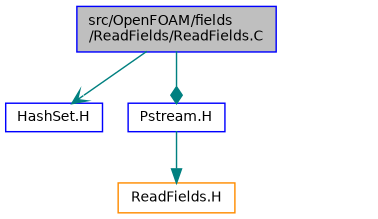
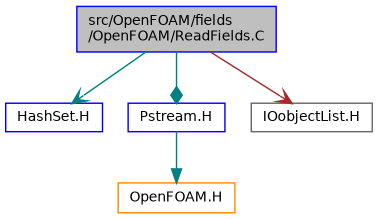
(177, 29) -> (177, 29)
none -> (312, 117)
(177, 198) -> (177, 198)
